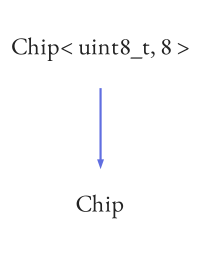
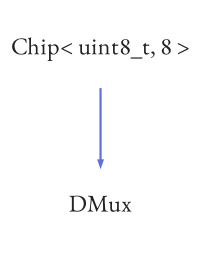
(101, 205) -> (101, 205)
